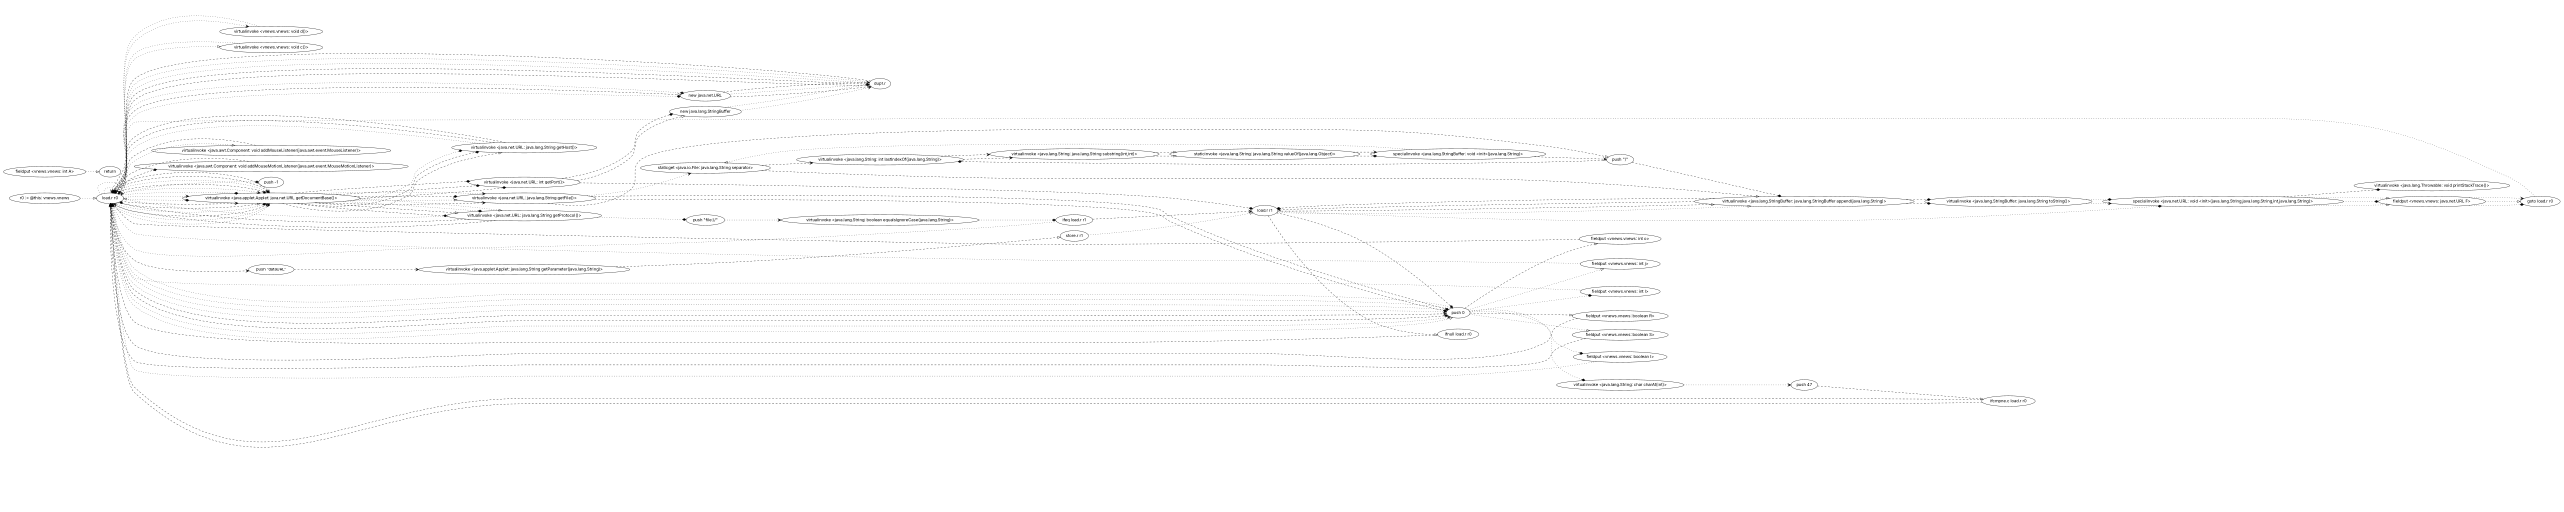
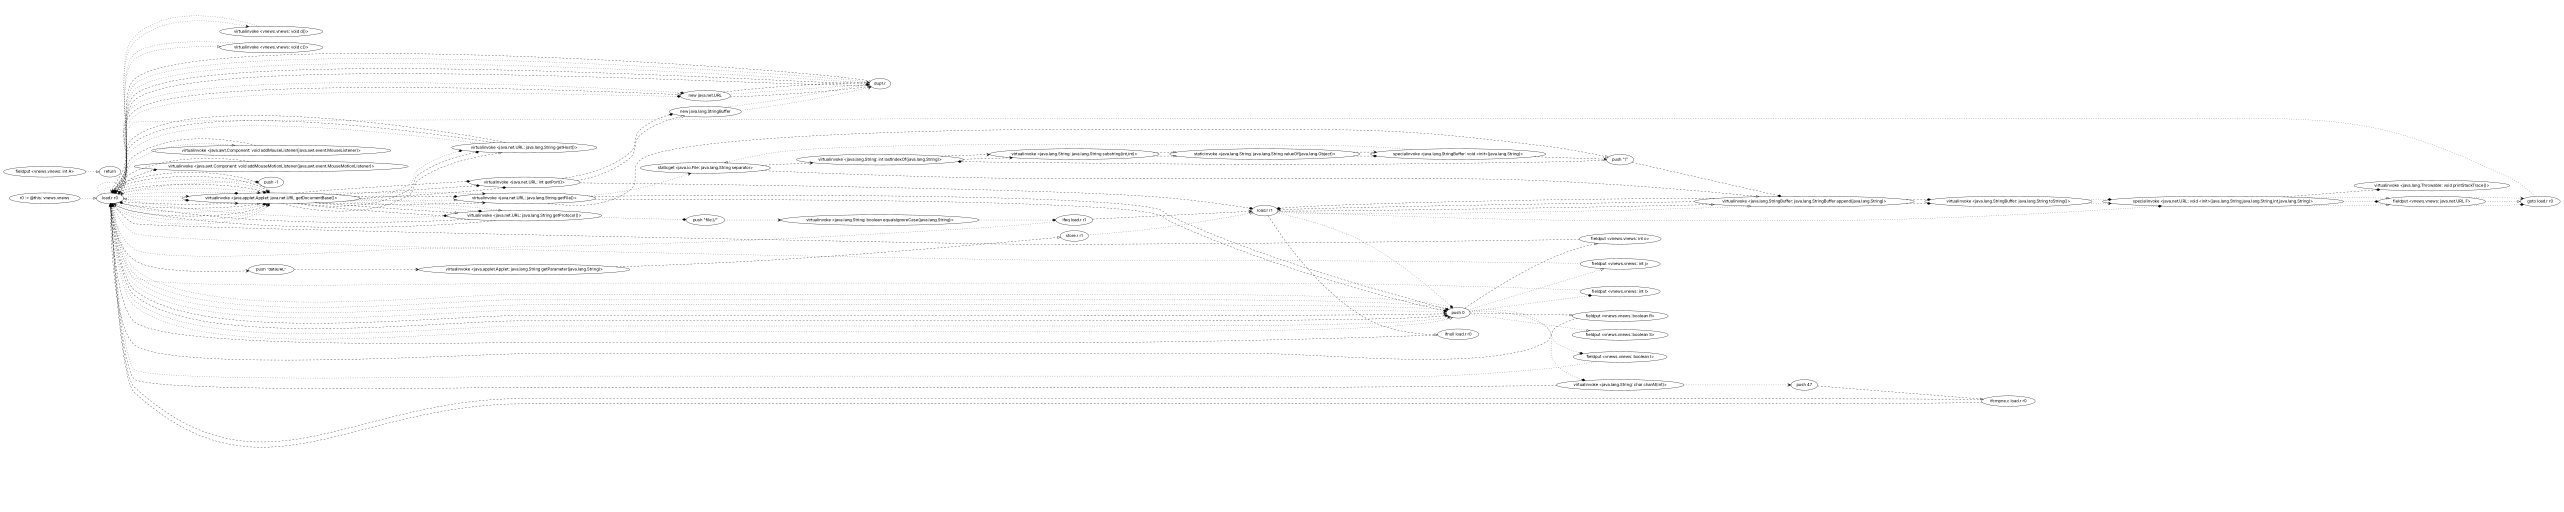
(1370, 246) -> (1370, 246)
(784, 365) -> (758, 387)
